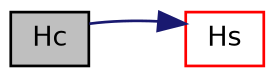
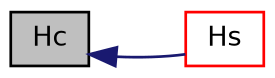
(124, 21) -> (151, 57)
